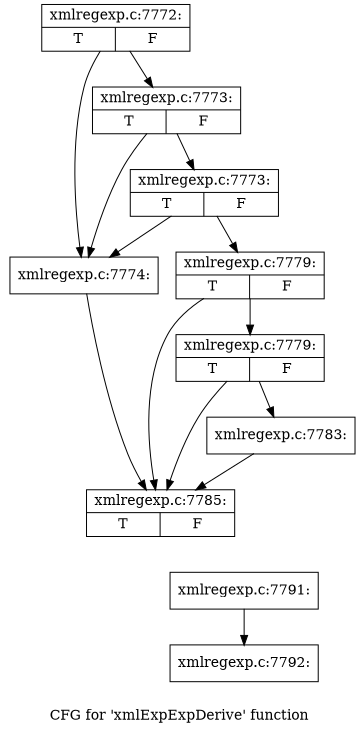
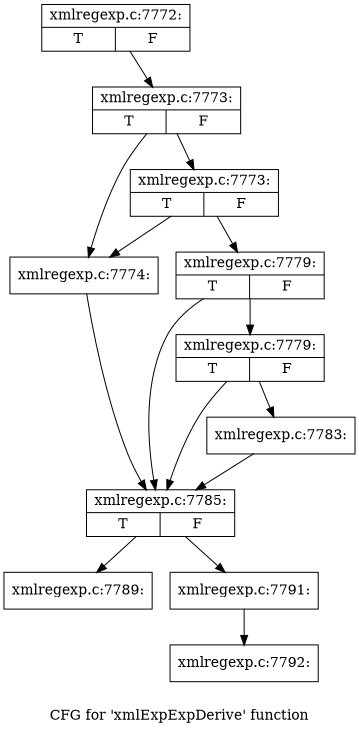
(76, 147) -> none
none -> (201, 551)
none -> (78, 591)
